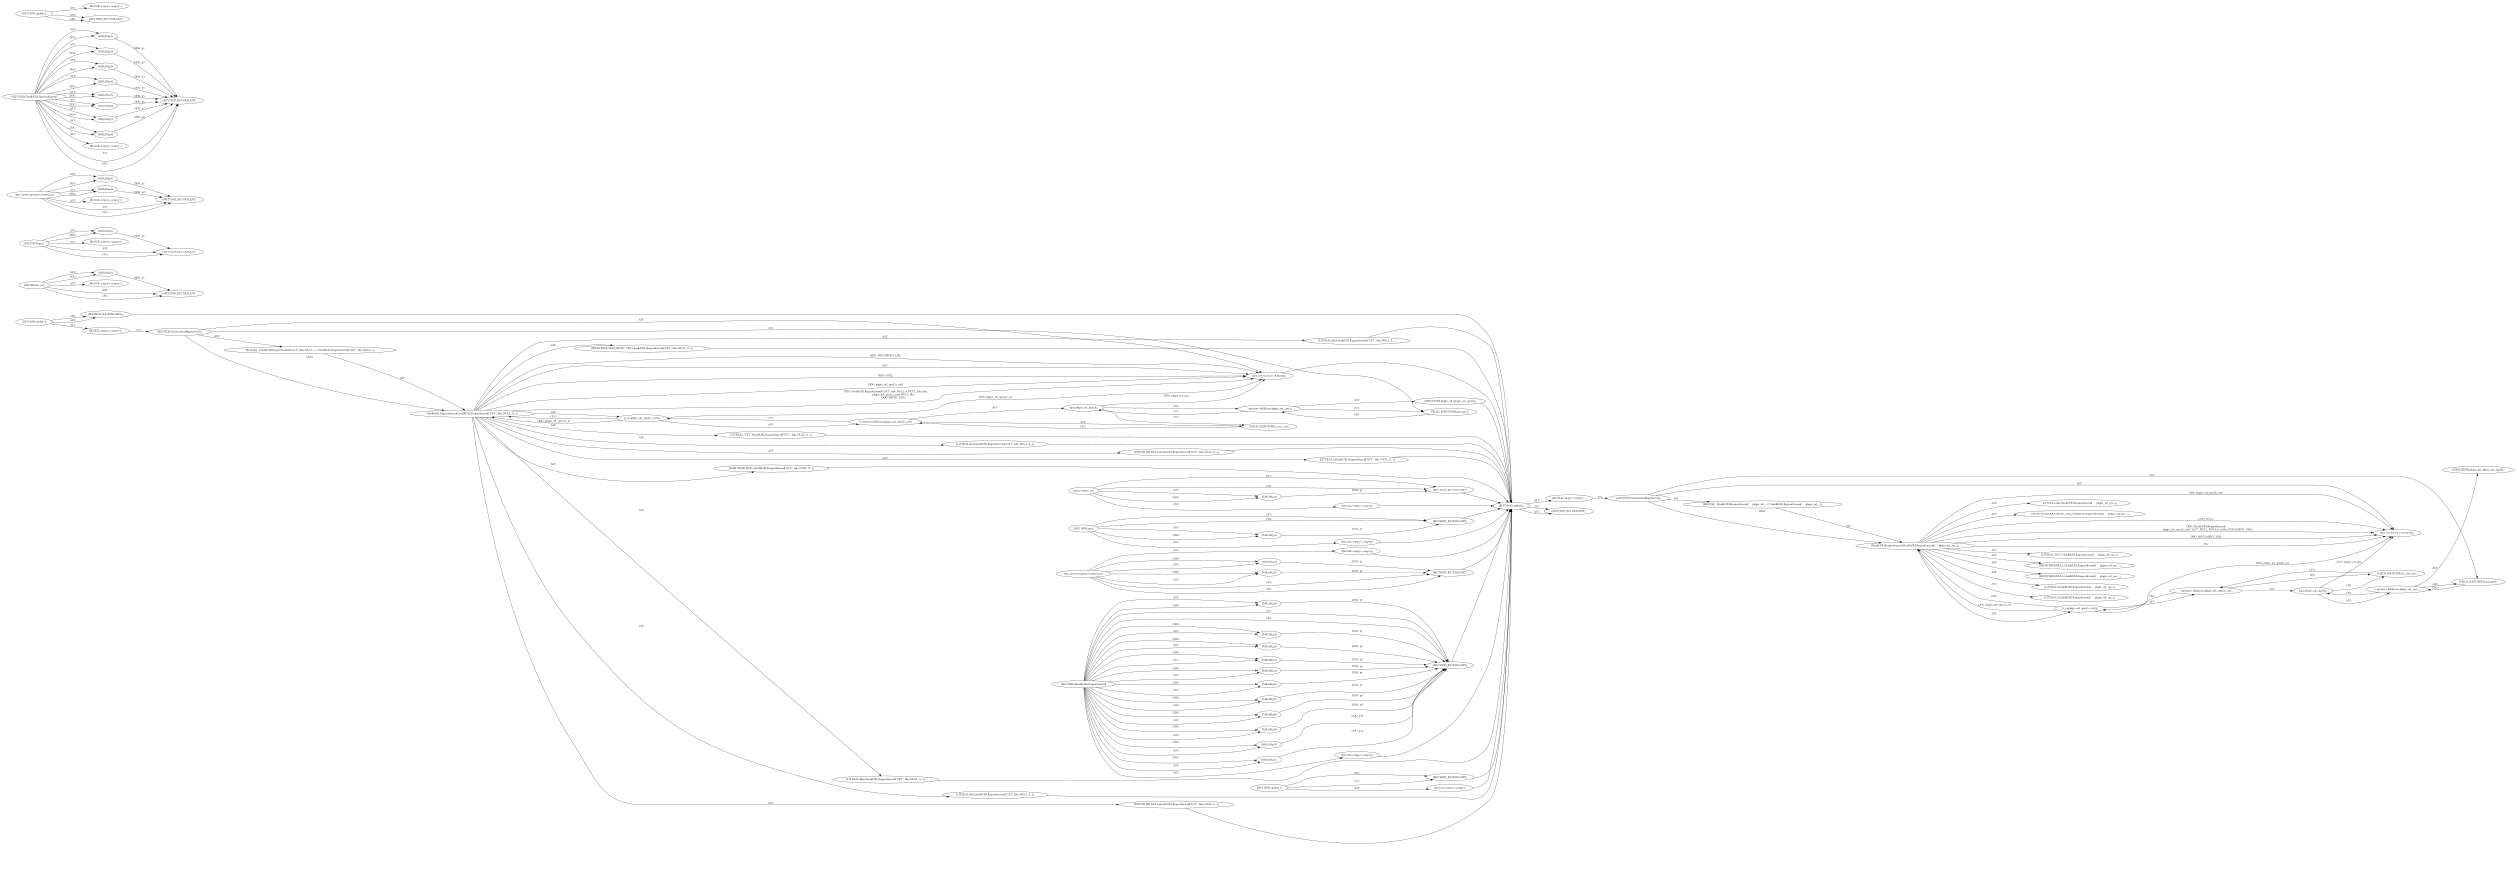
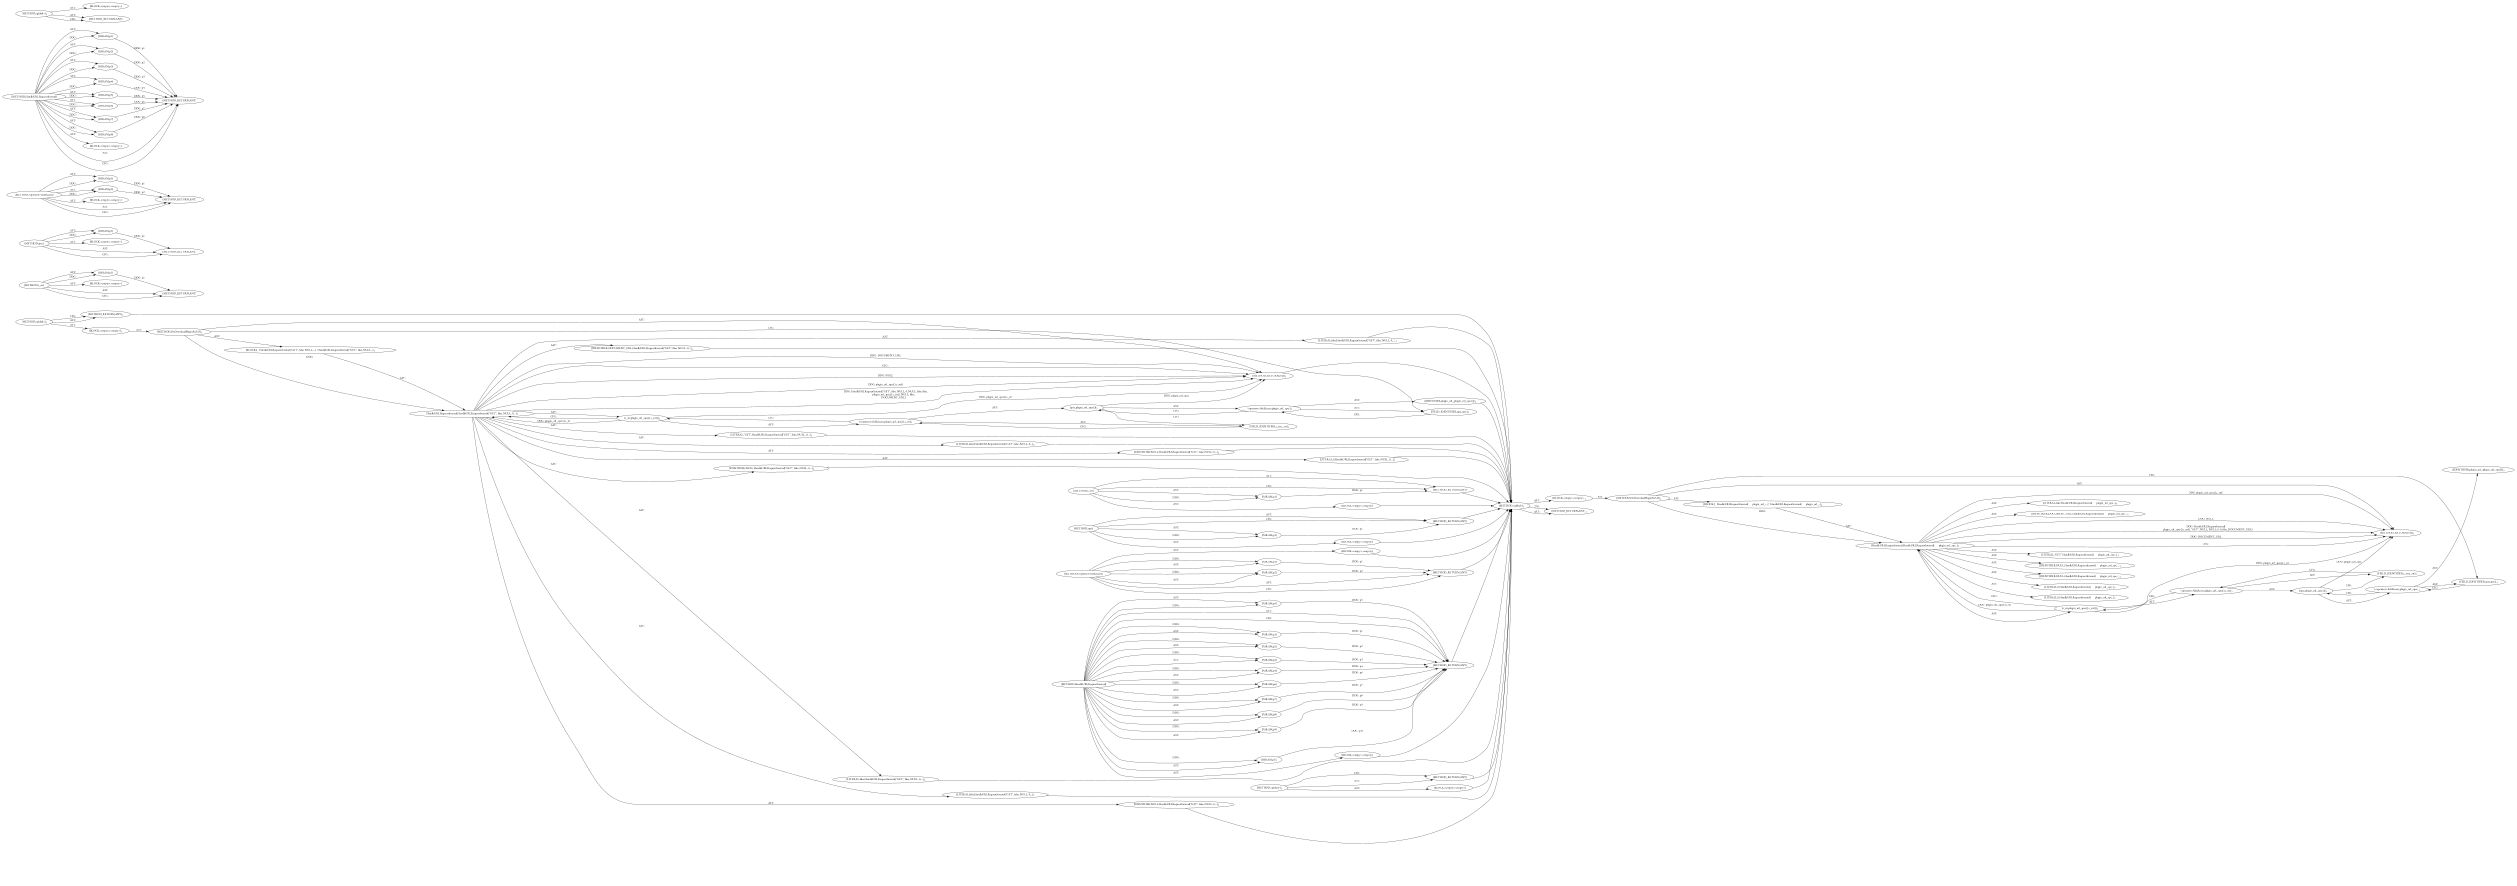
(1269, 745) -> none
